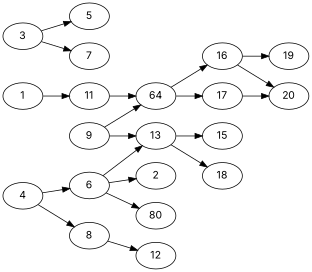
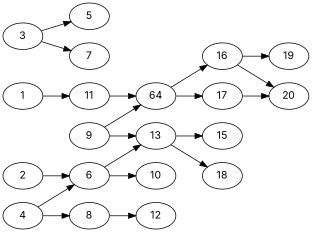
(119, 181) -> (53, 176)
(156, 216) -> (156, 176)
